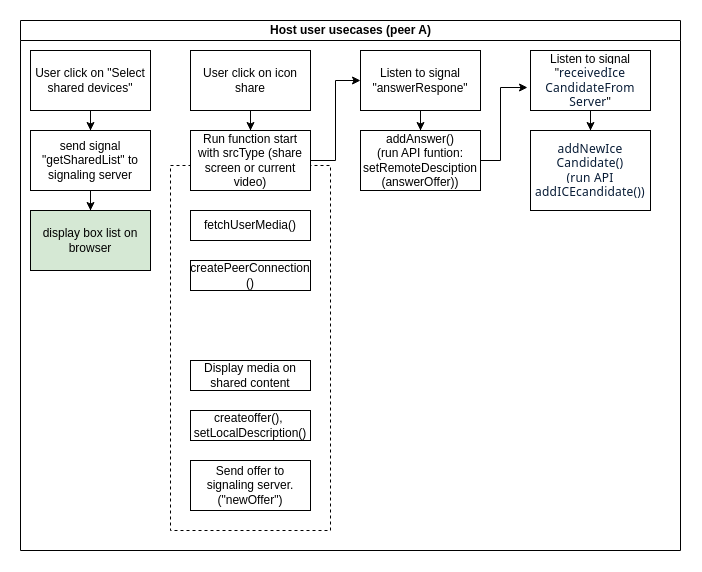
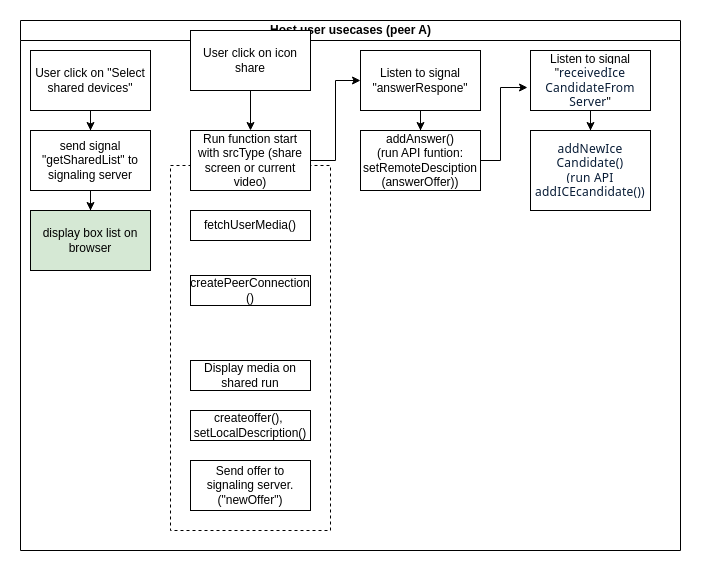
(251, 81) -> (251, 61)
(251, 276) -> (251, 291)
(251, 376) -> (251, 376)
